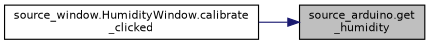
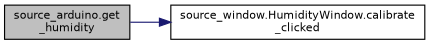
(273, 22) -> (145, 22)
